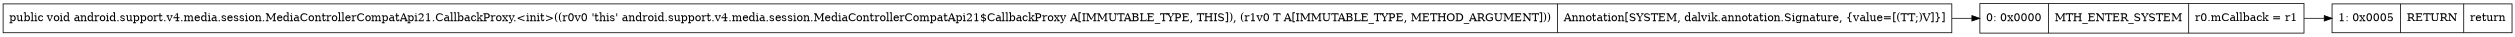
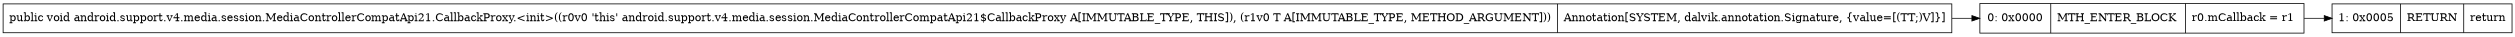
(2119, 18) -> (2117, 18)
